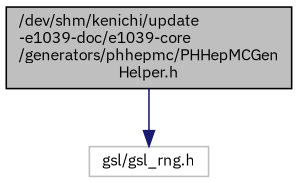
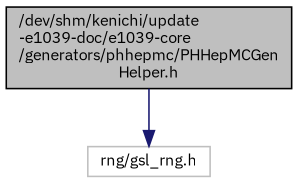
(149, 162) -> (149, 162)
